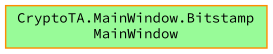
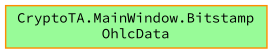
(136, 27) -> (136, 27)
